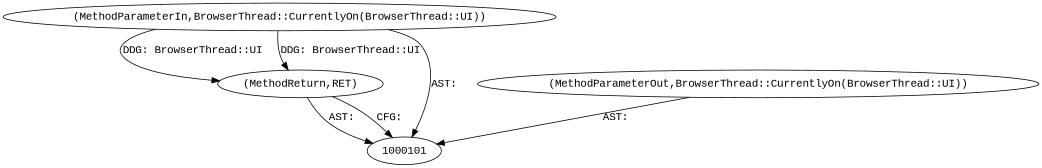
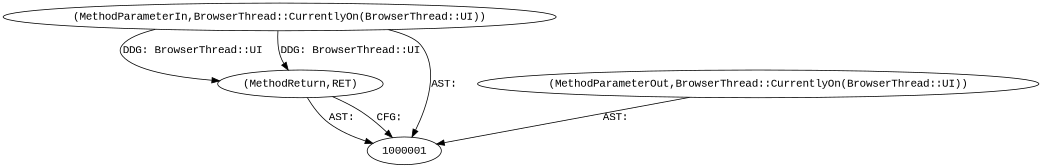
(404, 151) -> (404, 151)
